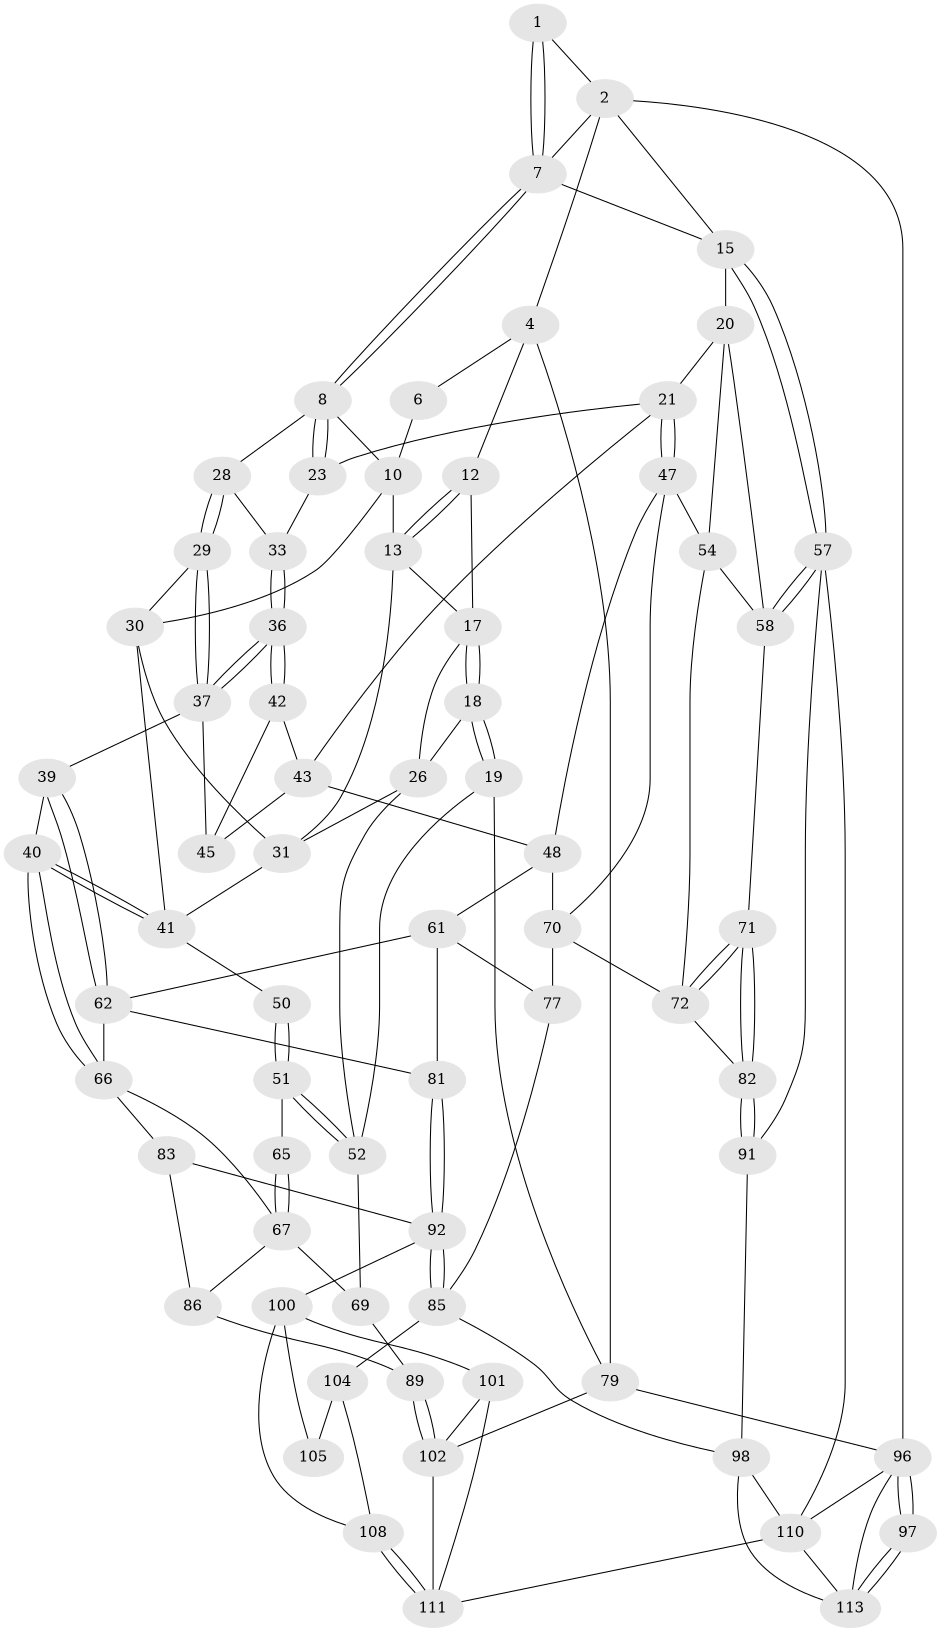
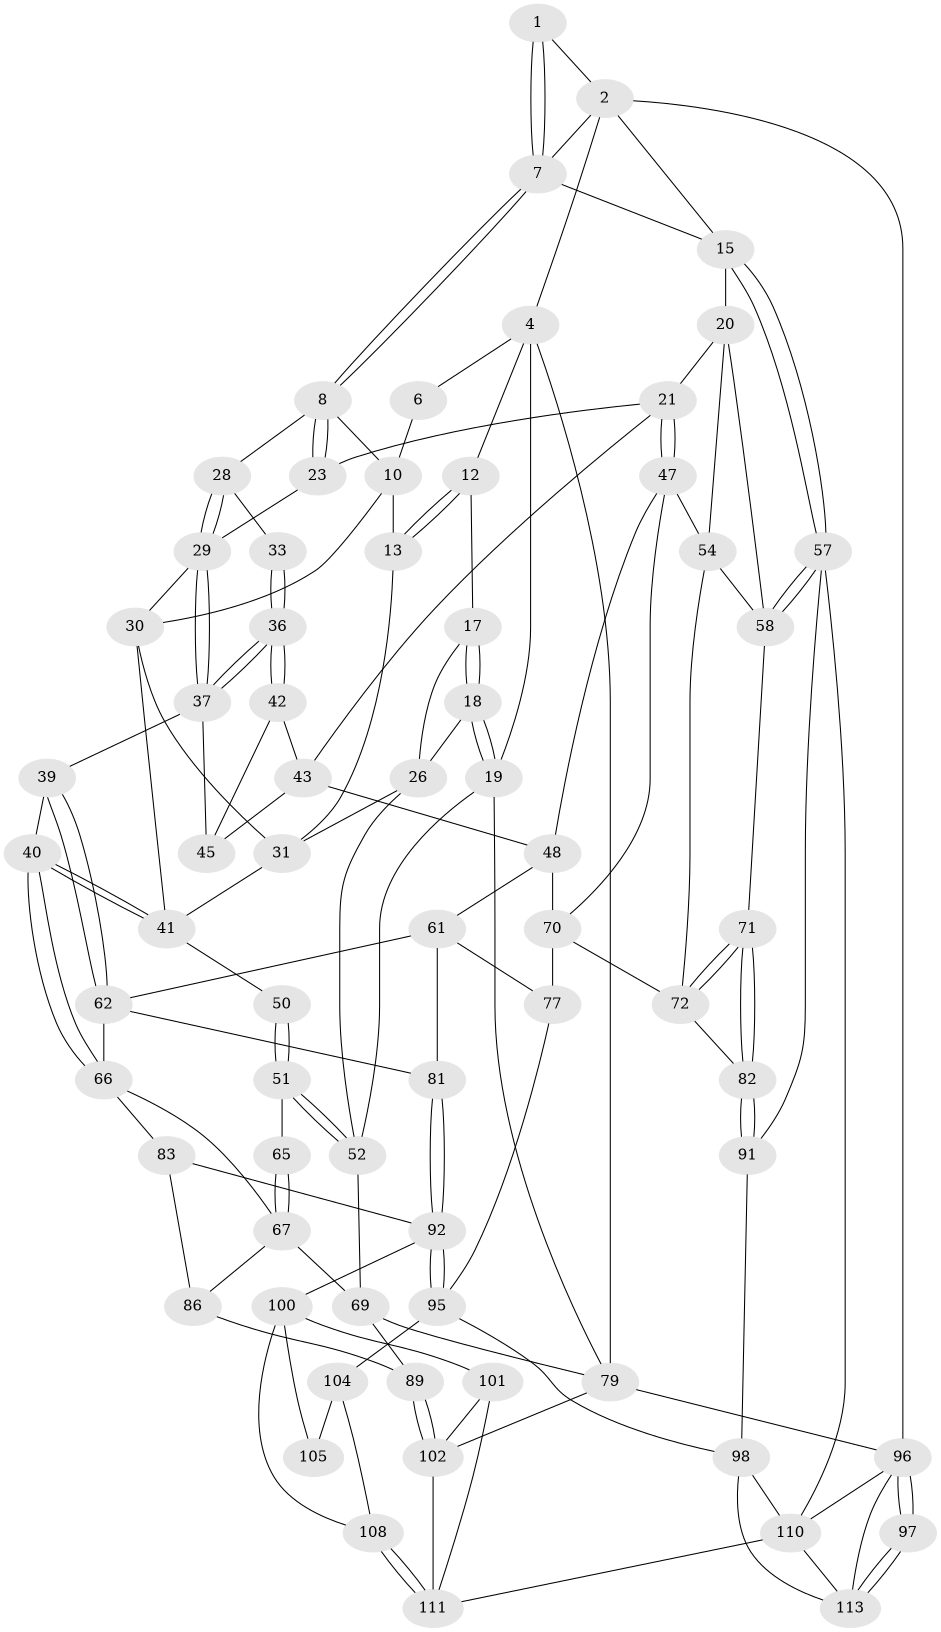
(298, 514) -> (260, 514)
none -> (531, 554)
(433, 589) -> none
(437, 1307) -> (437, 1307)
none -> (483, 1349)
